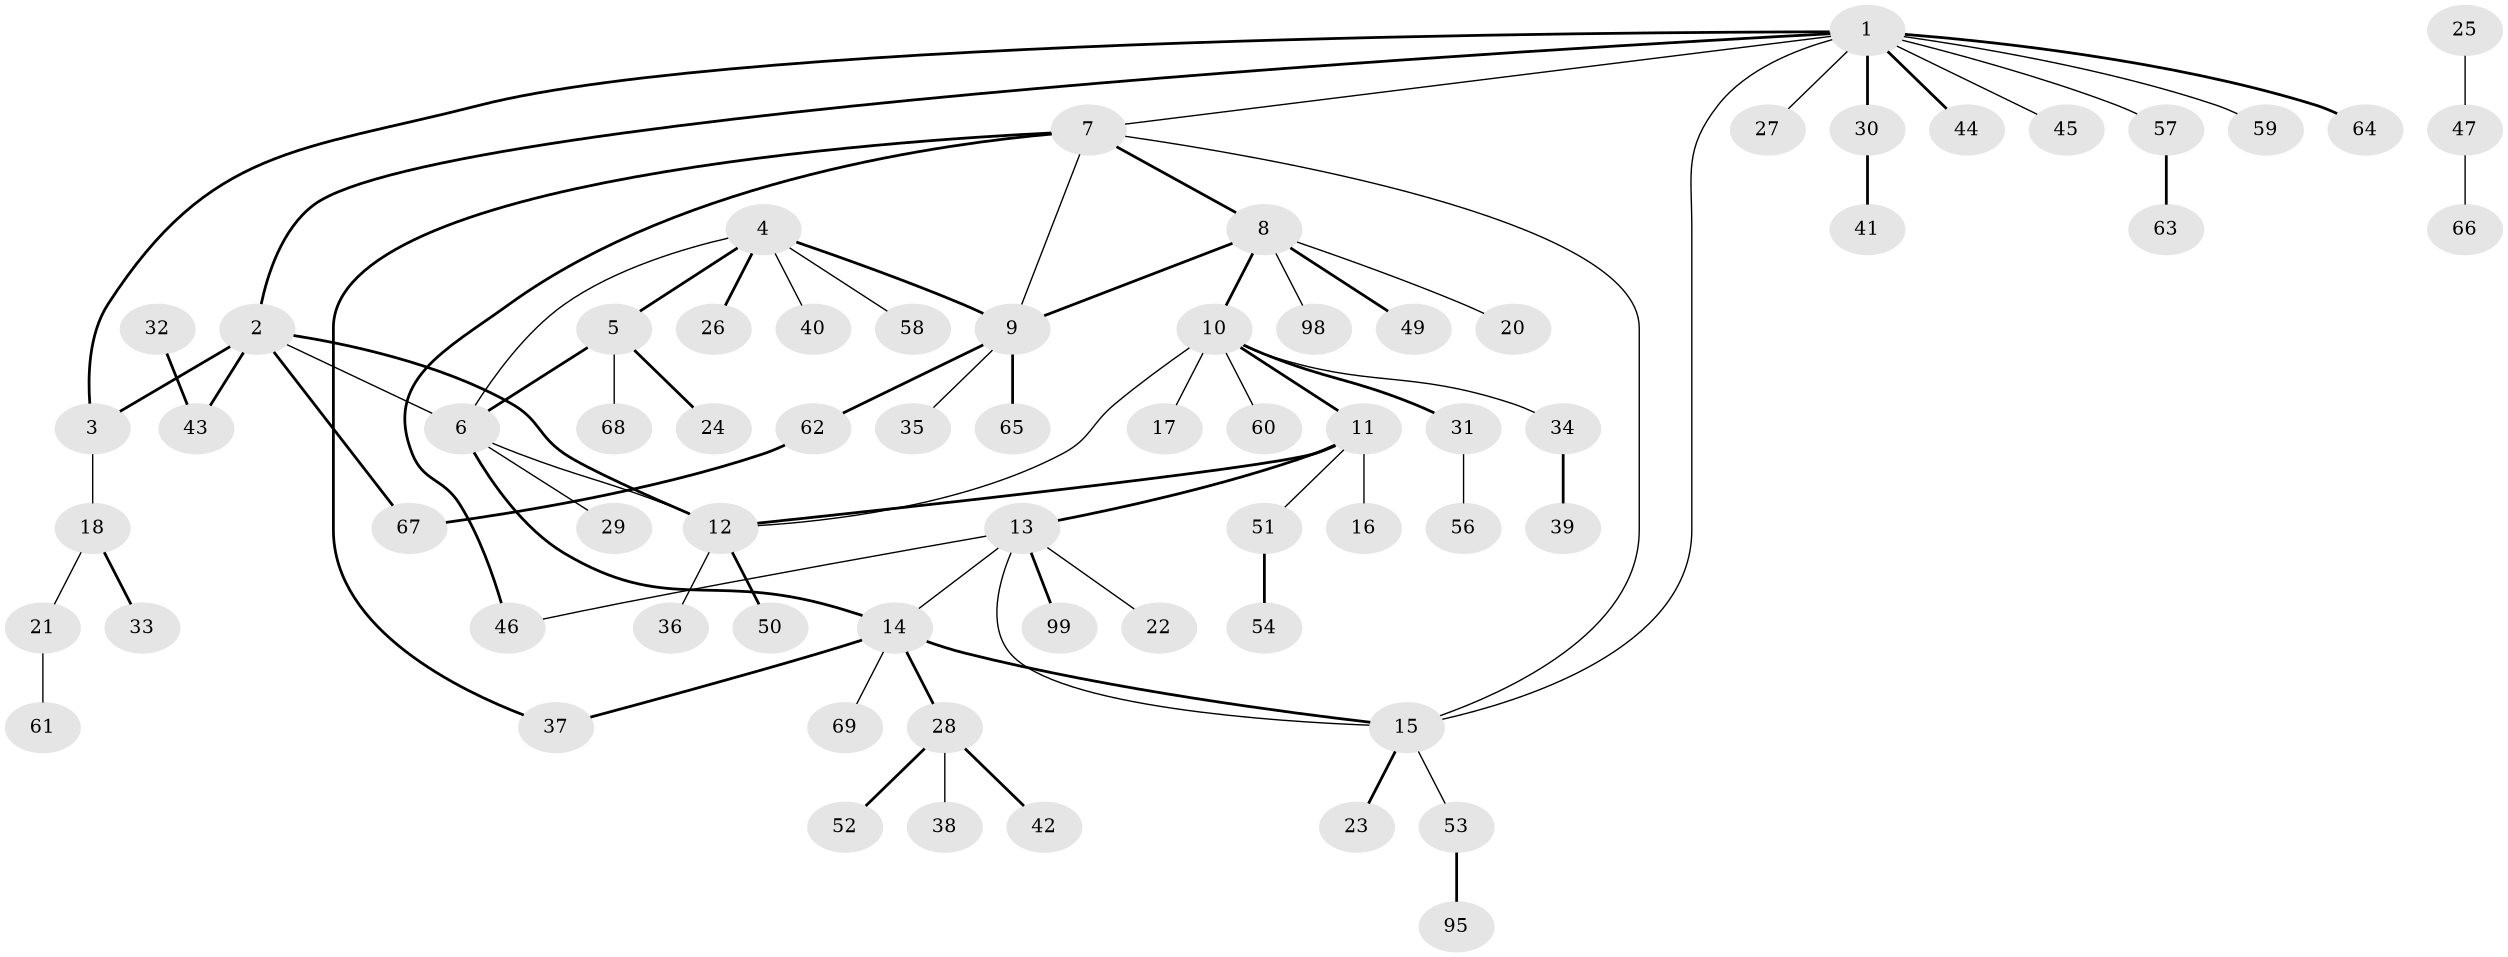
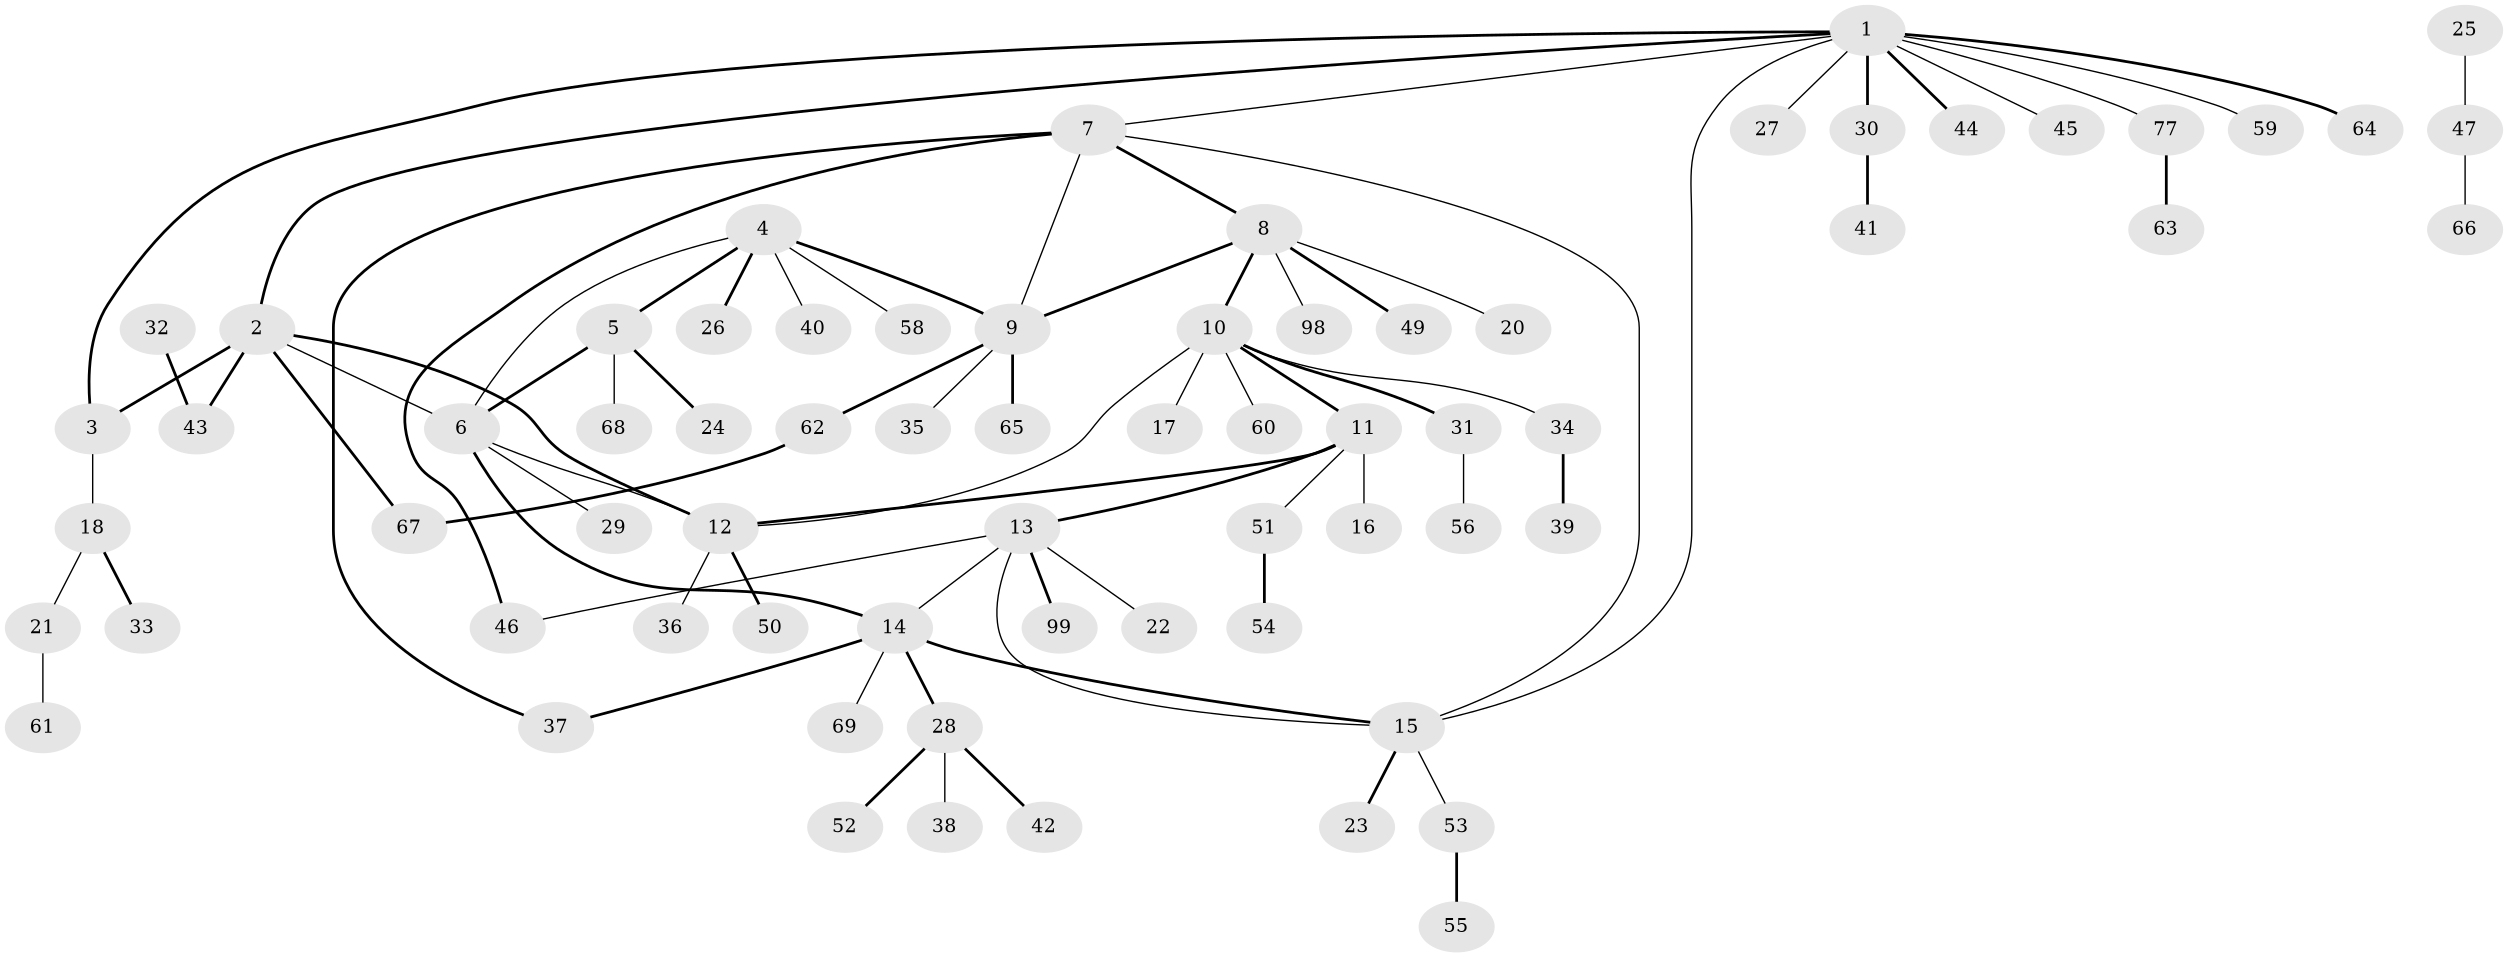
(2166, 130) -> (2166, 130)
(1457, 927) -> (1457, 927)
